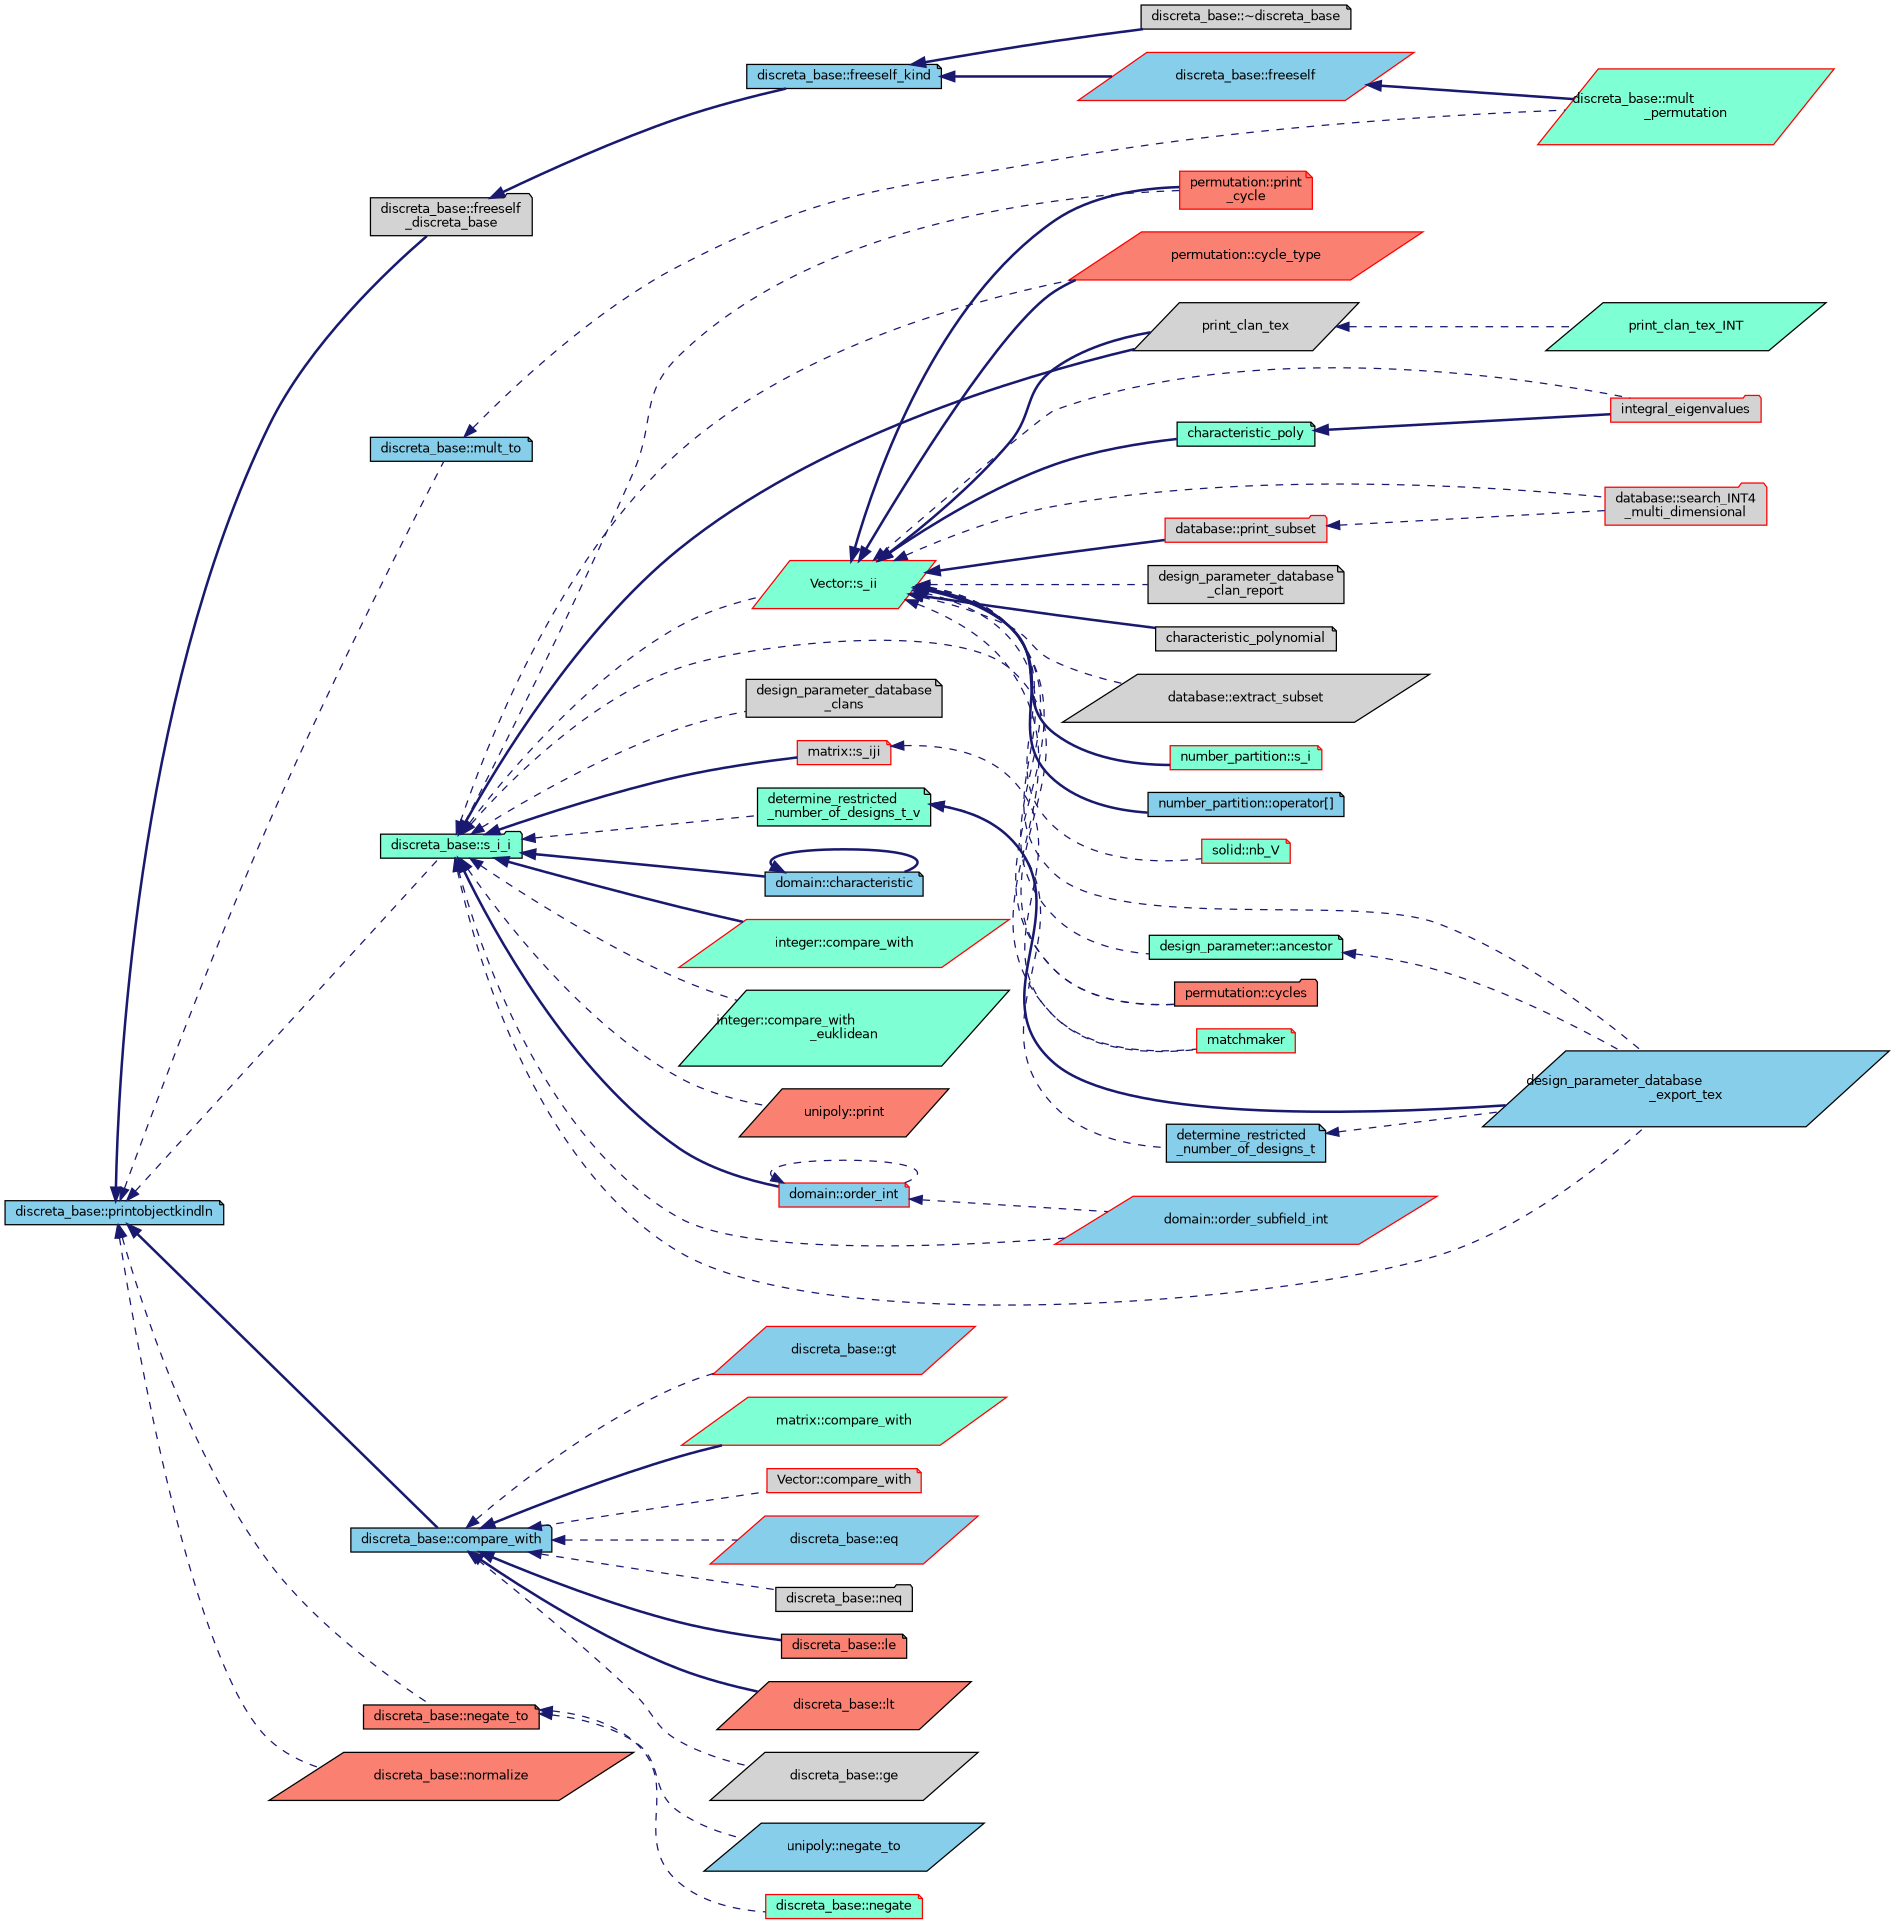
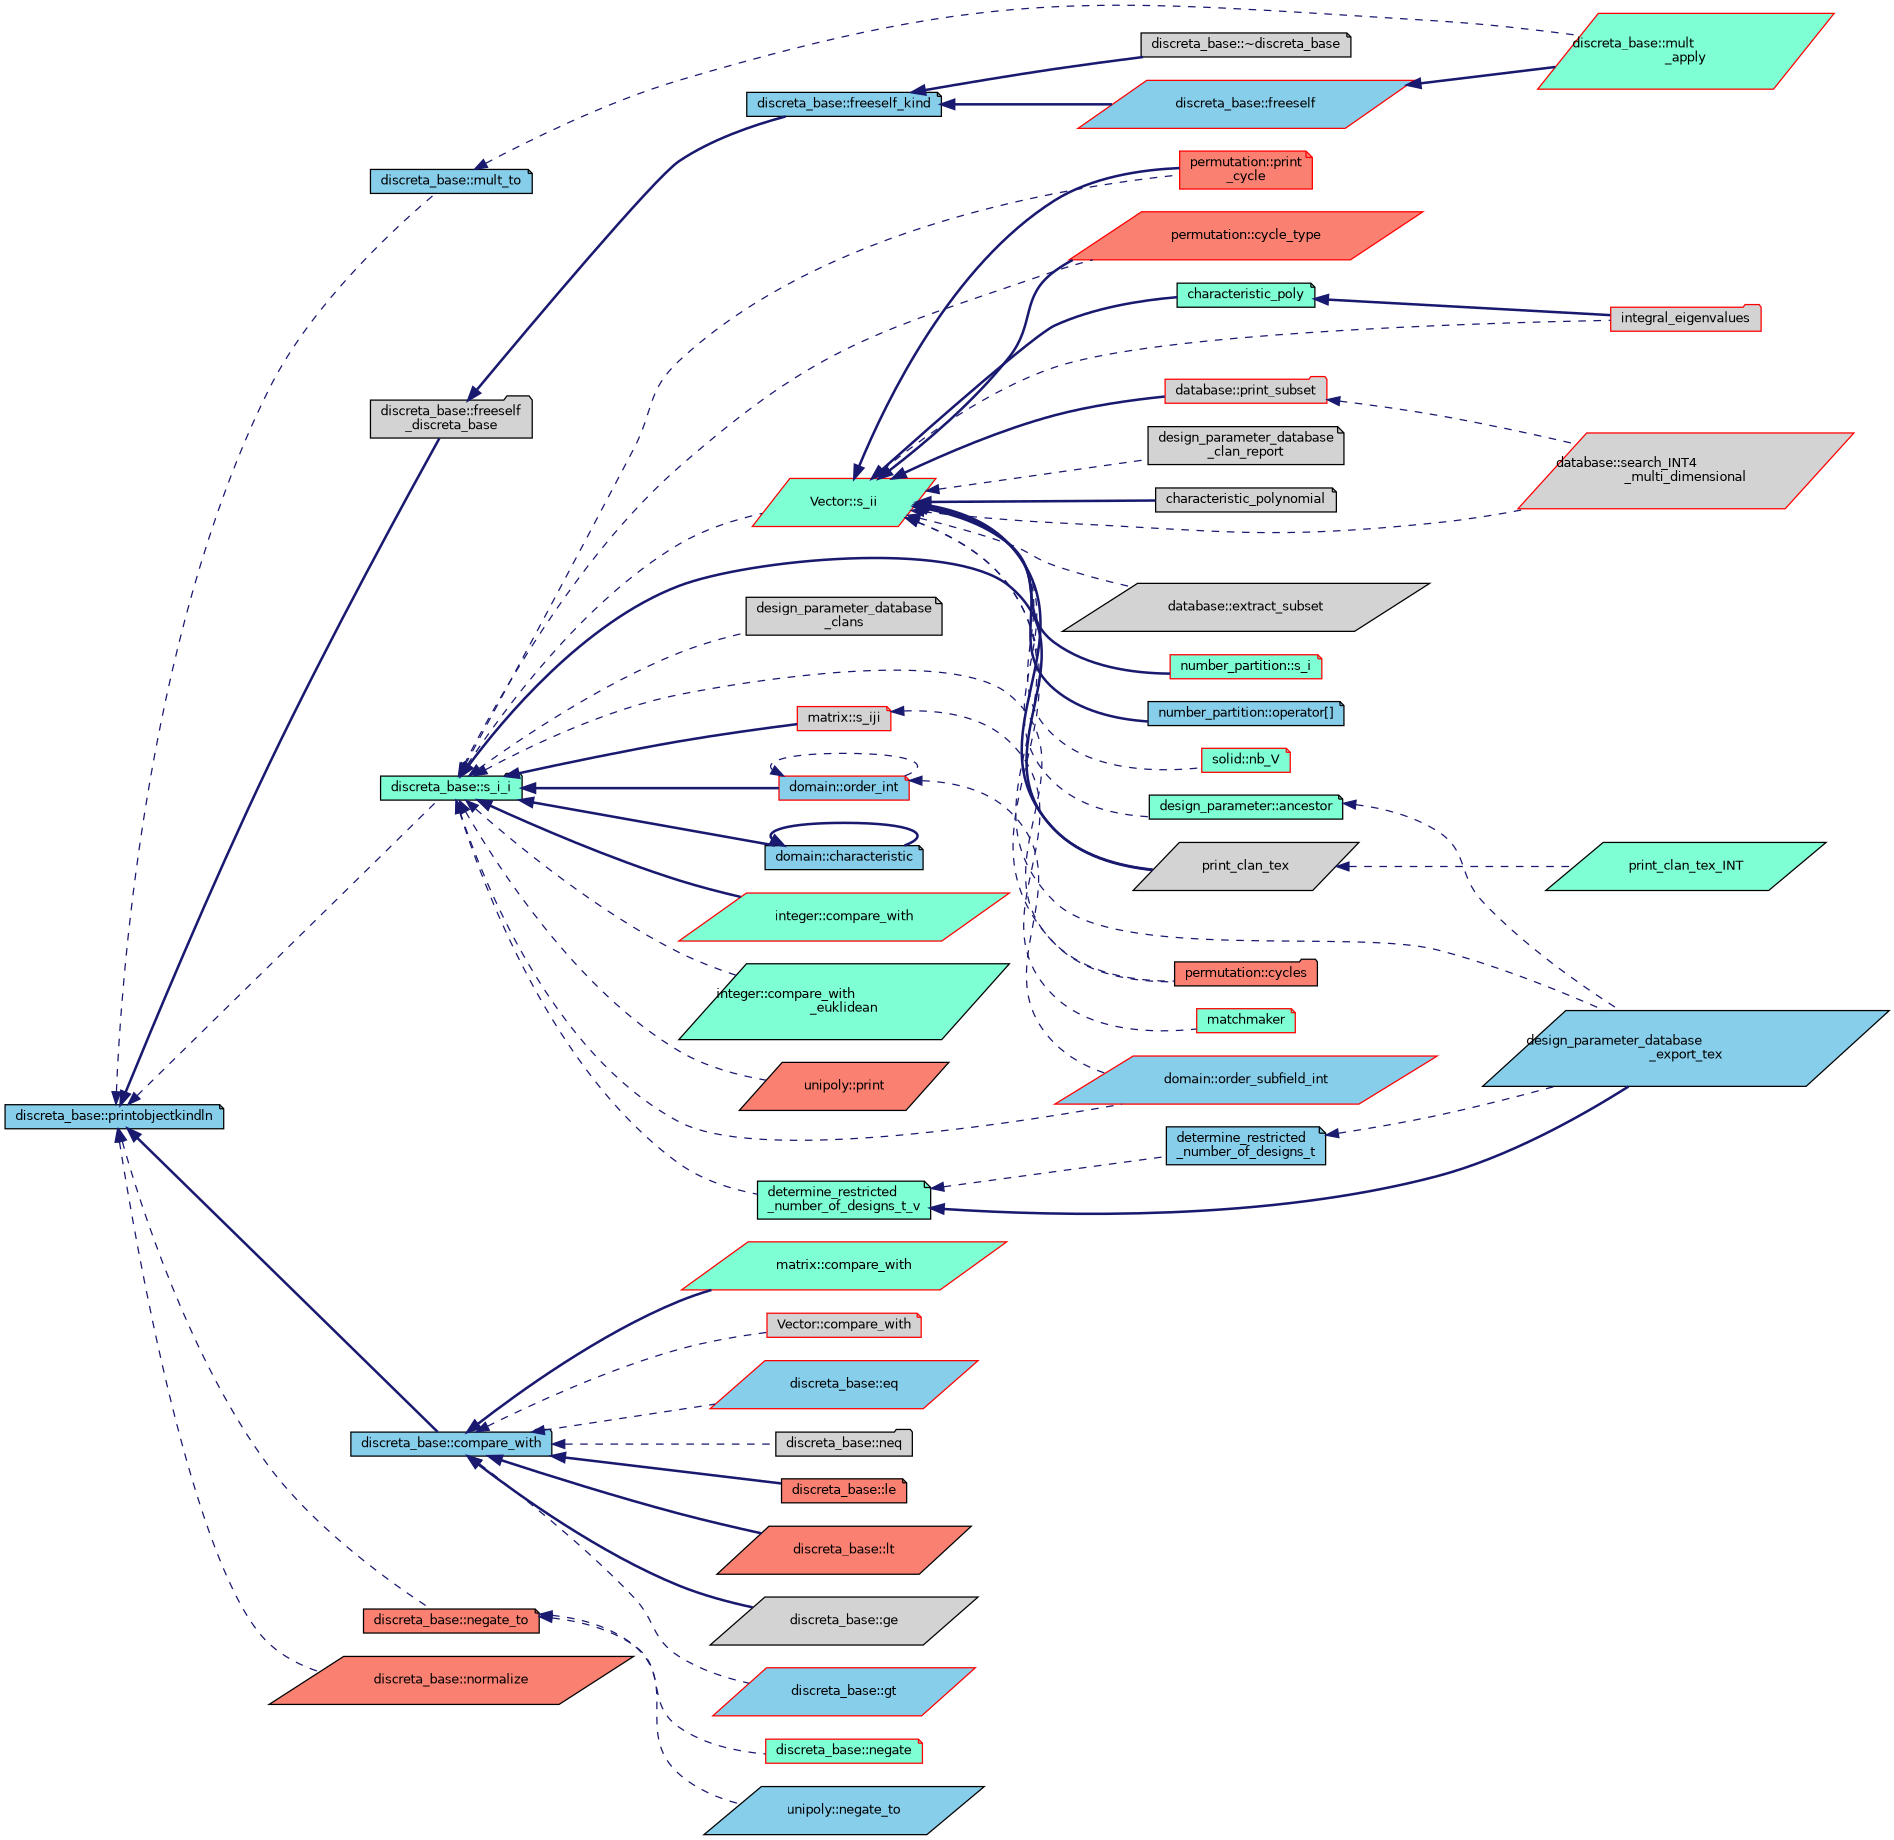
(1686, 107) -> (1686, 51)
(1686, 506) -> (1686, 471)
(1014, 925) -> none
(954, 1304) -> none
(610, 1672) -> (608, 1551)
